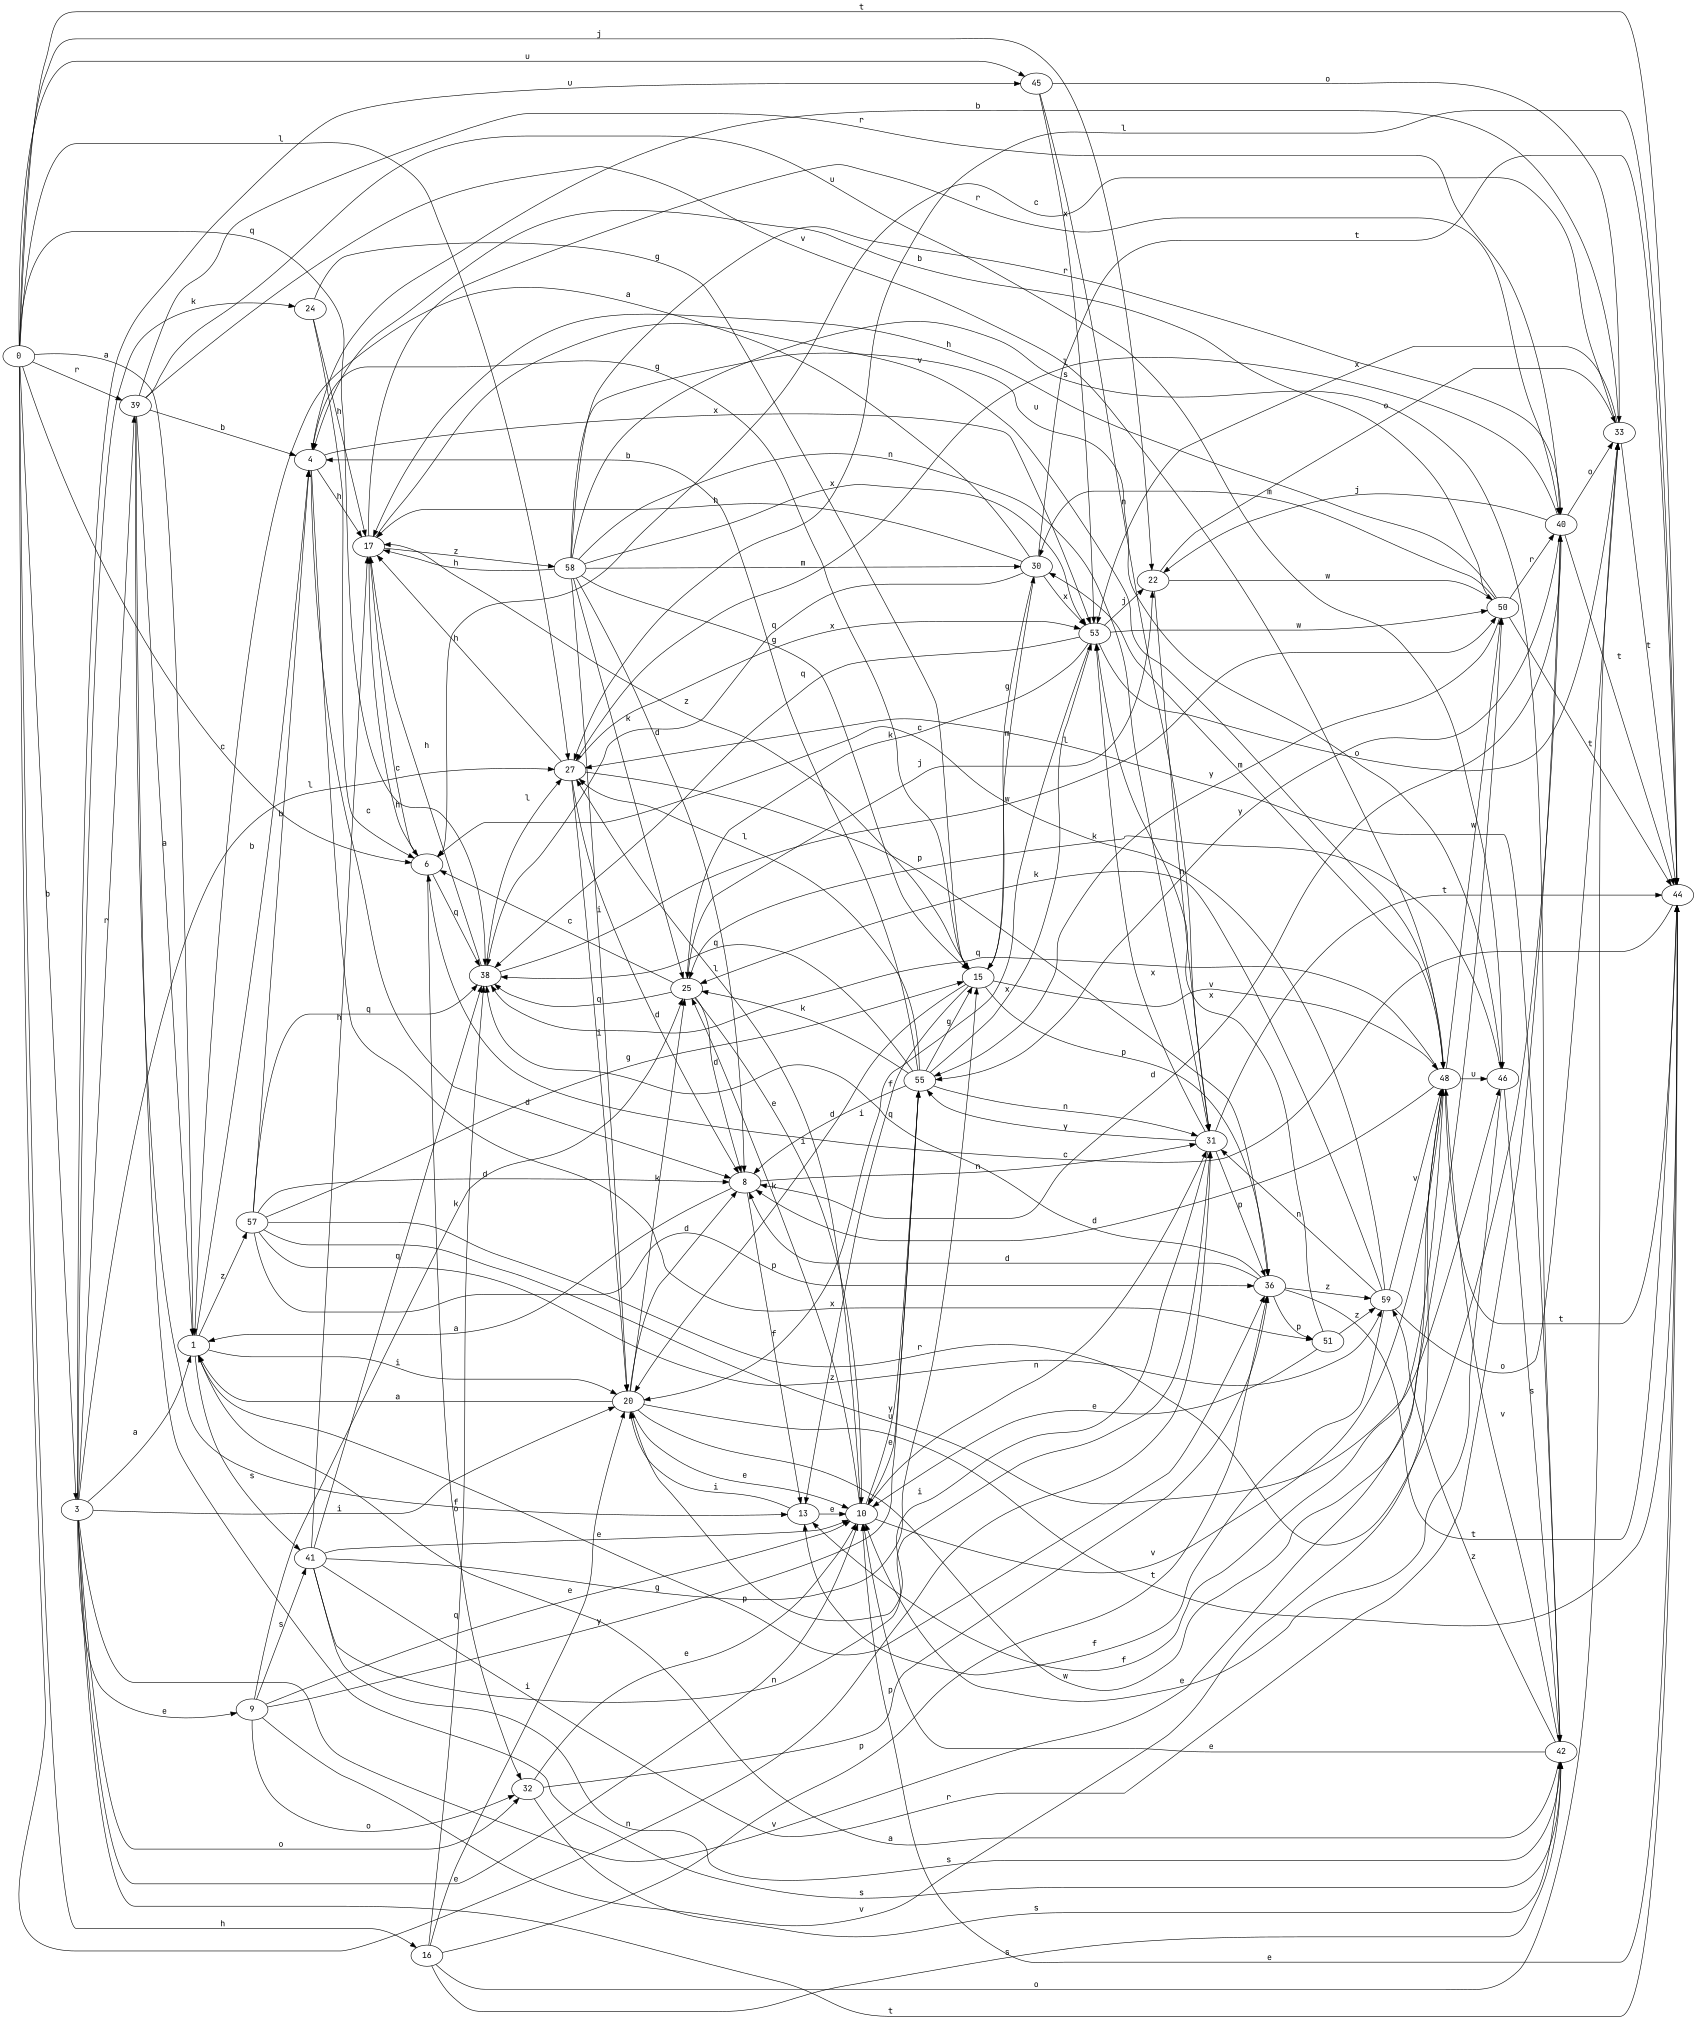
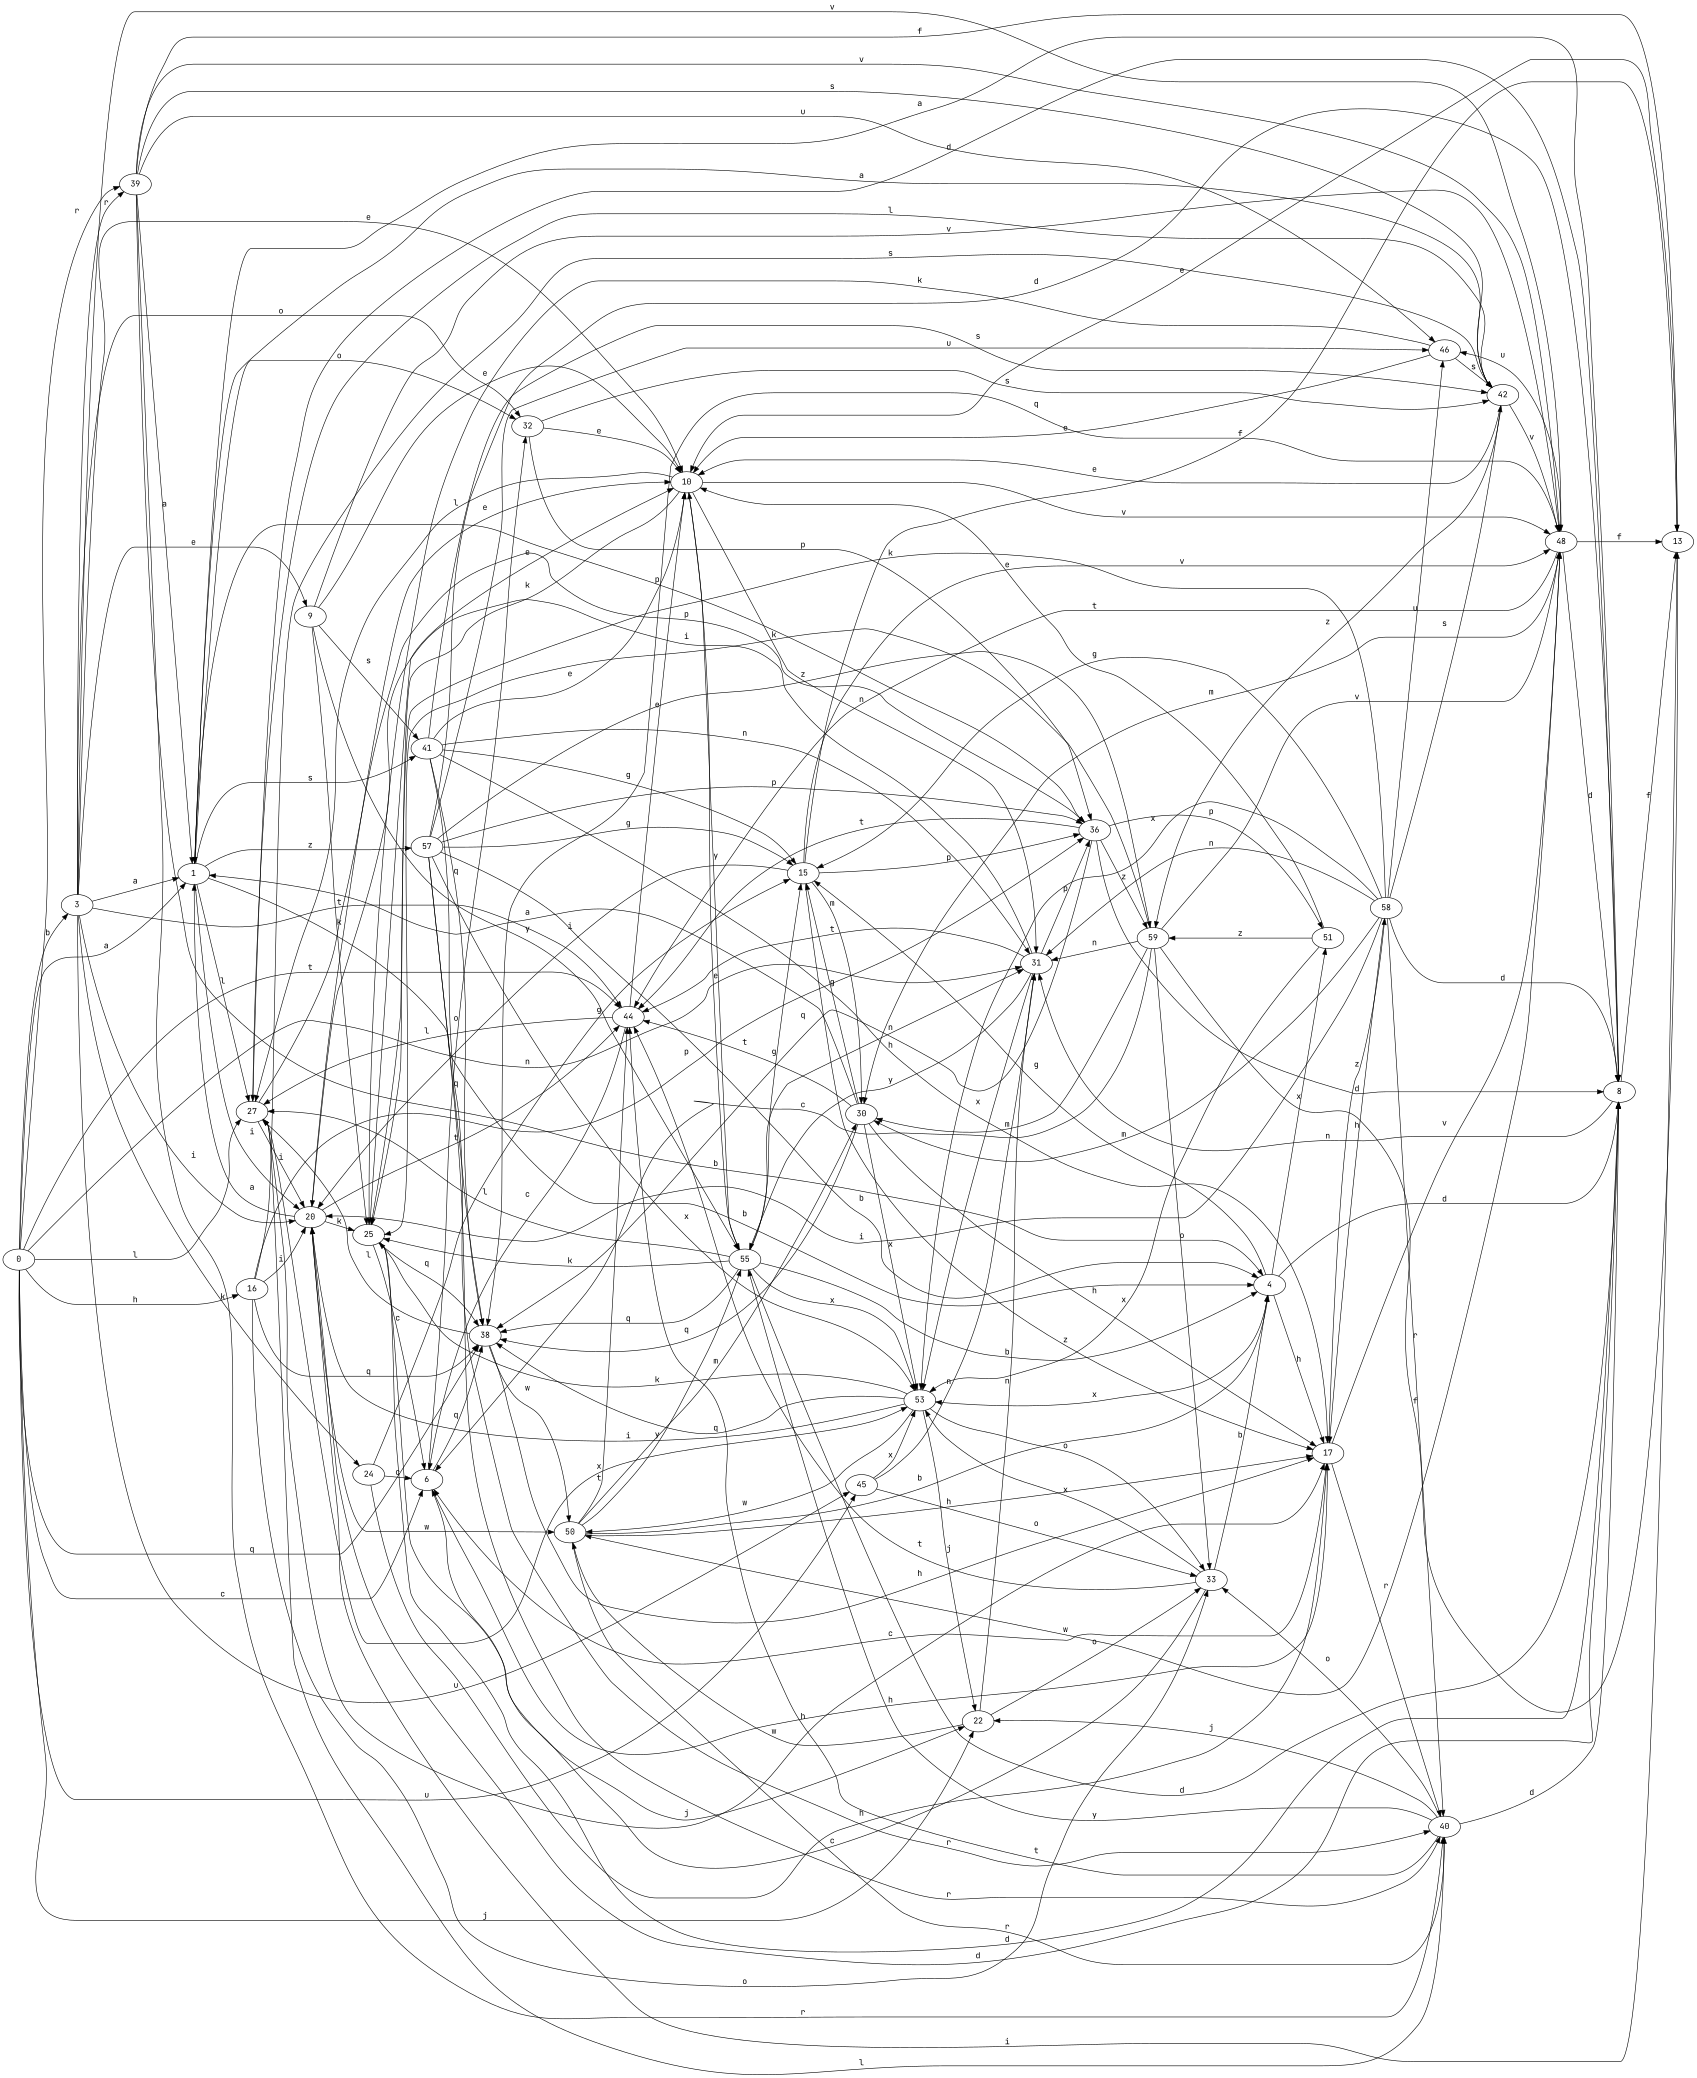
(167, 1002) -> (222, 990)
none -> (1064, 1100)
none -> (625, 1168)
(348, 1830) -> (226, 476)
